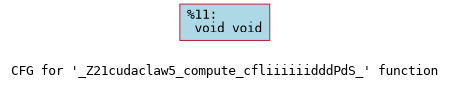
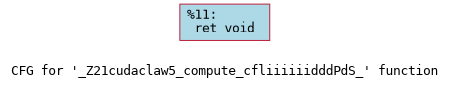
(225, 29) -> (221, 29)
